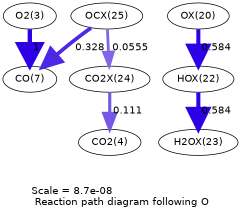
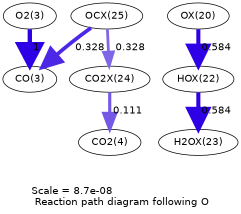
(129, 48) -> (129, 48)
(30, 79) -> (30, 79)
